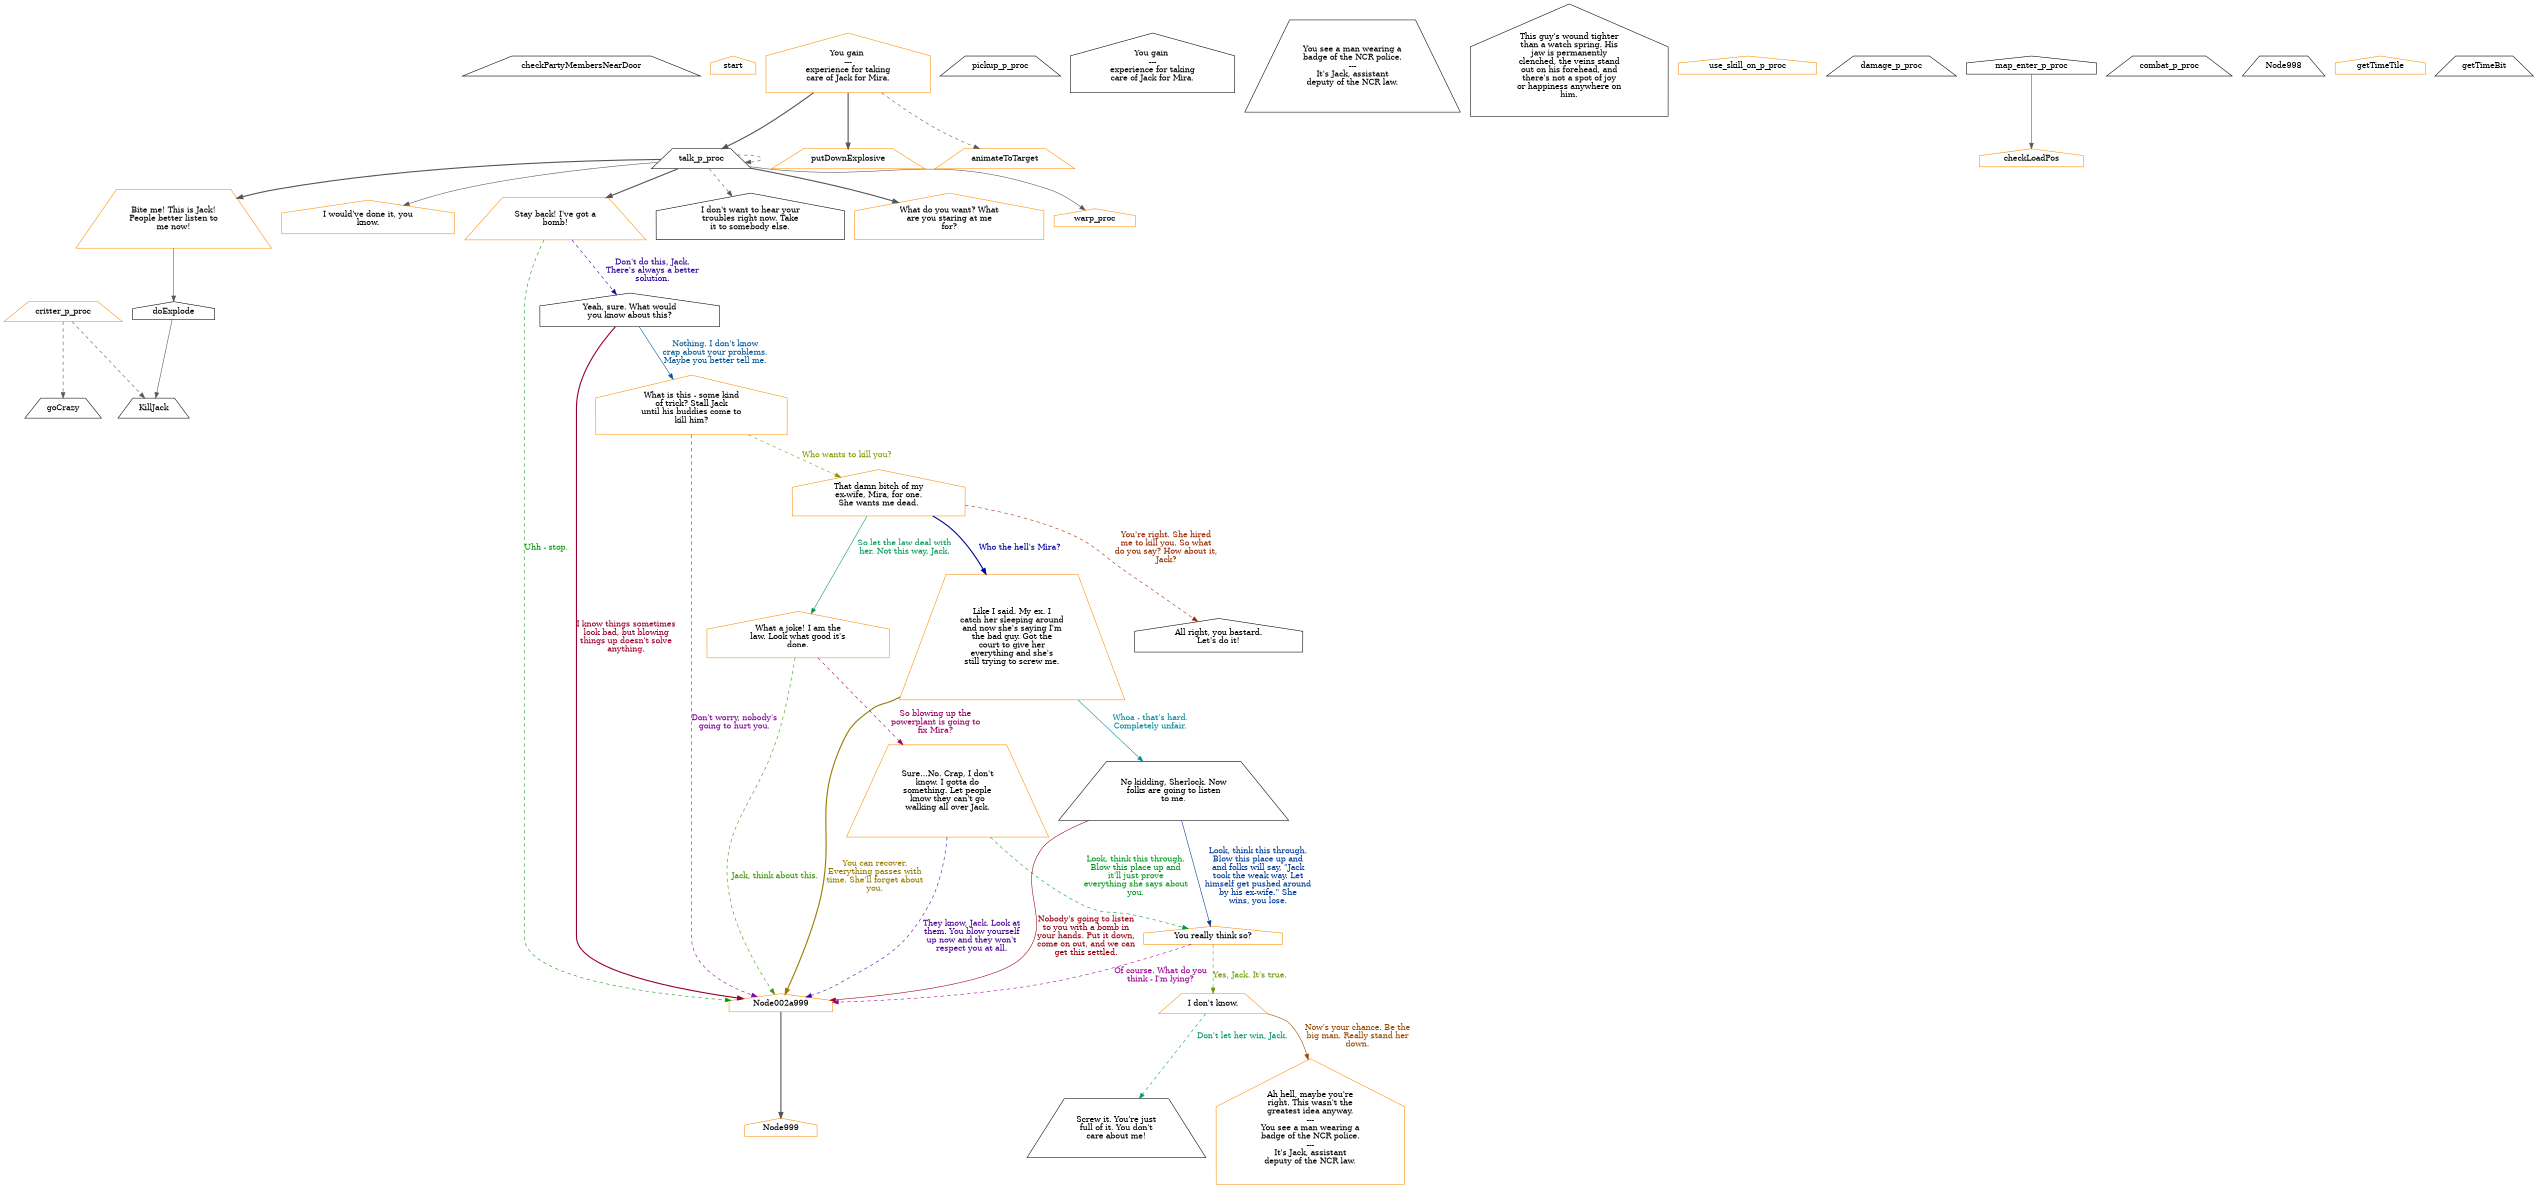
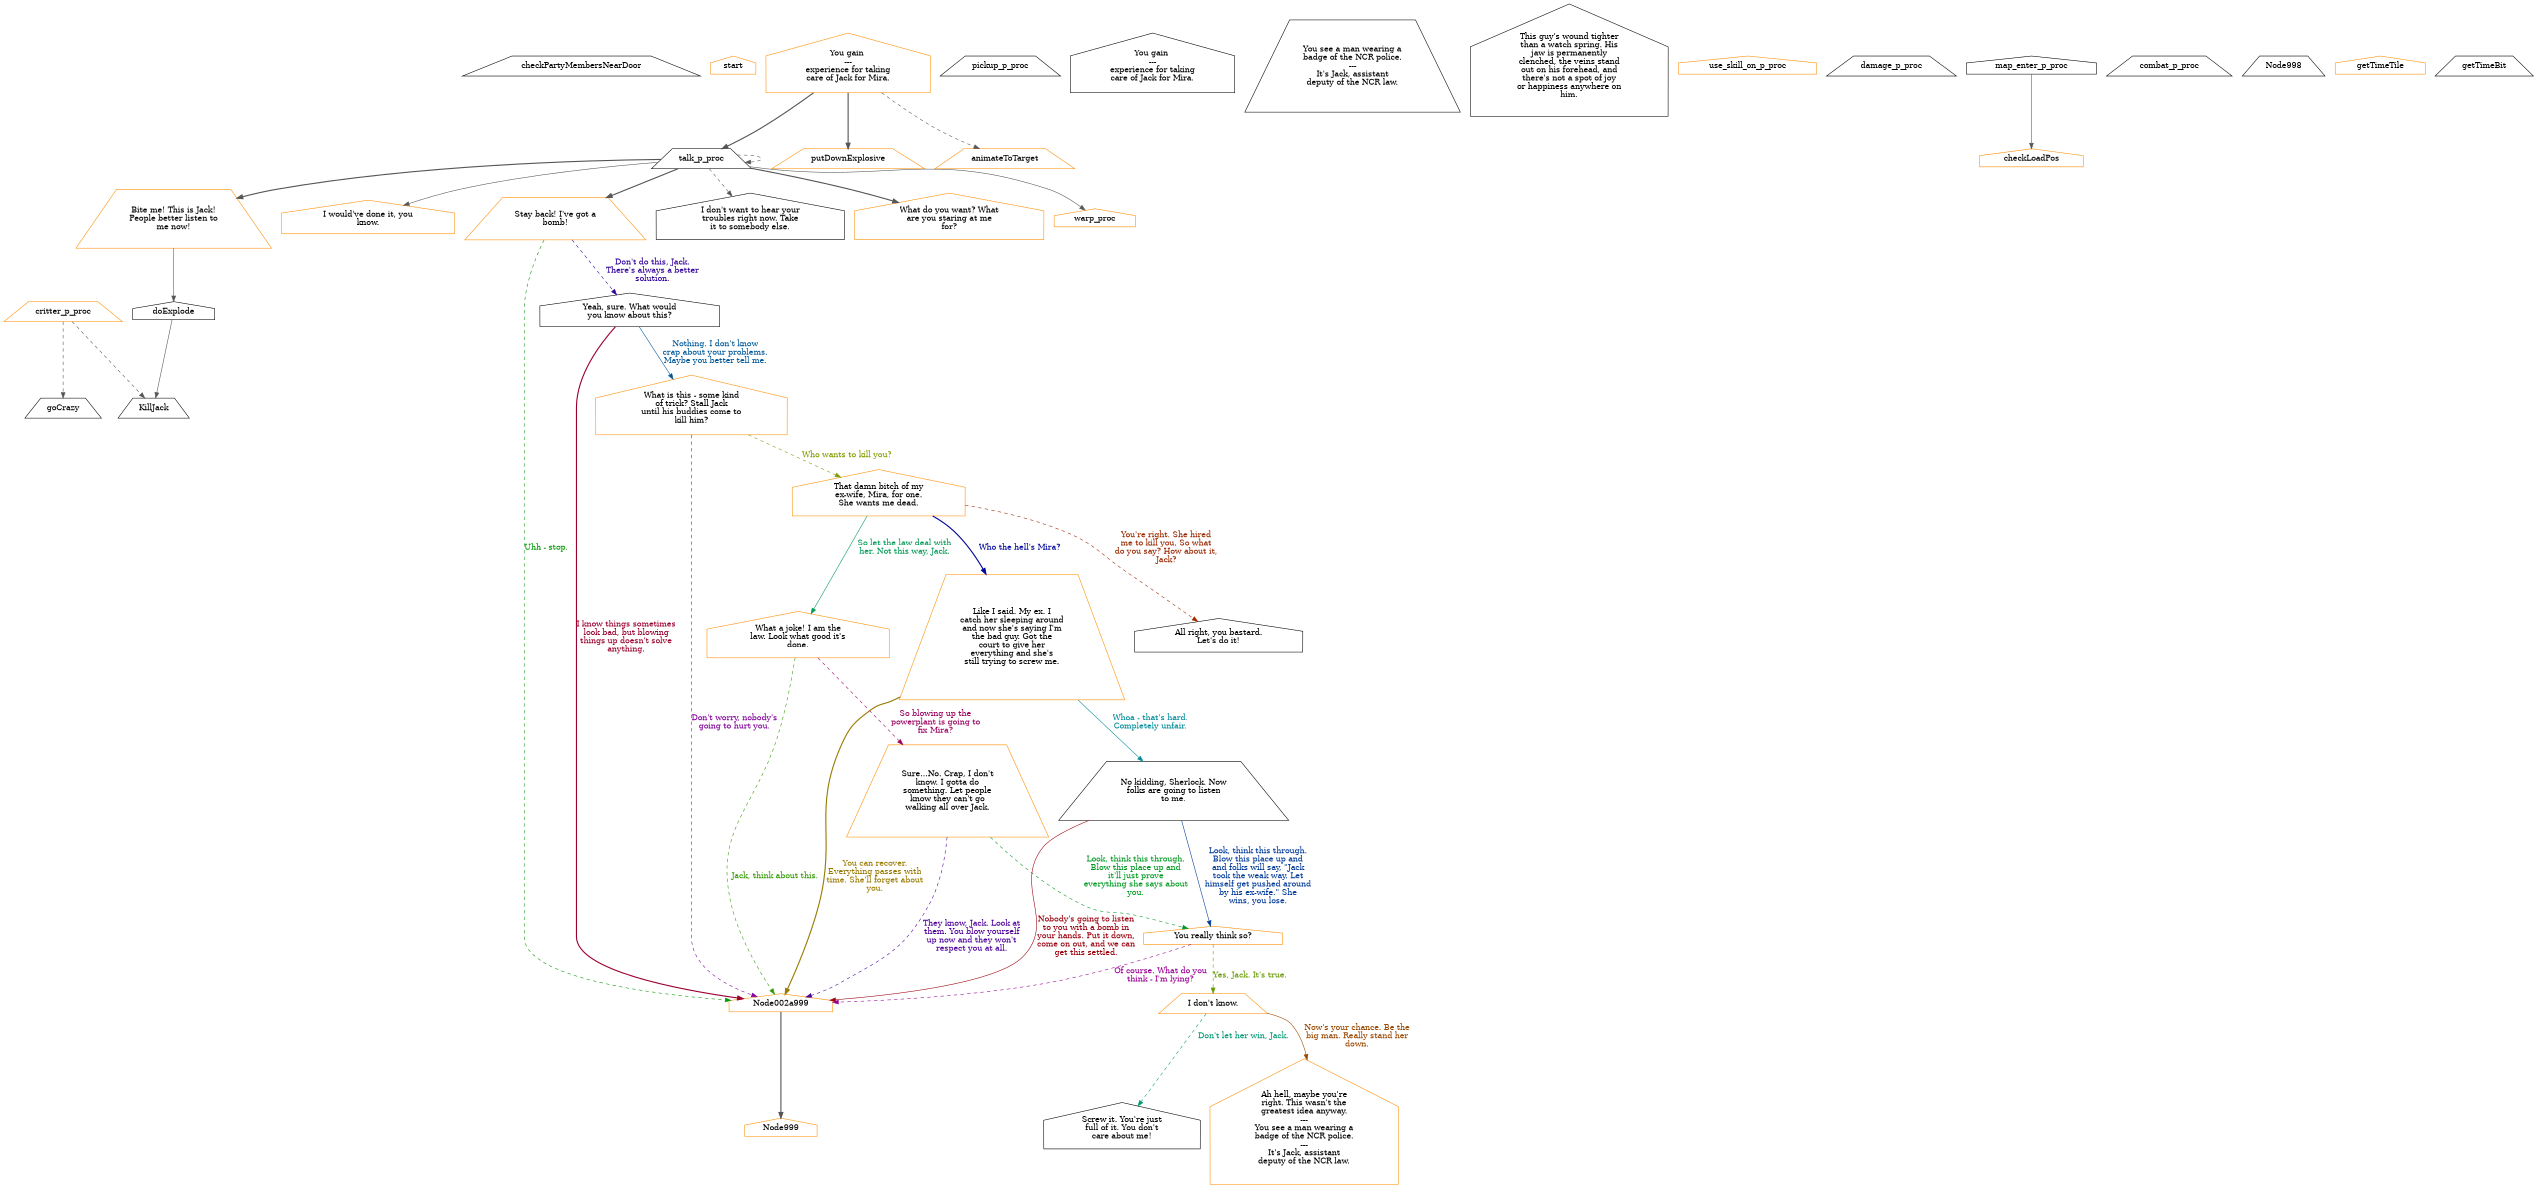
(1116, 1128) -> (1122, 1128)
